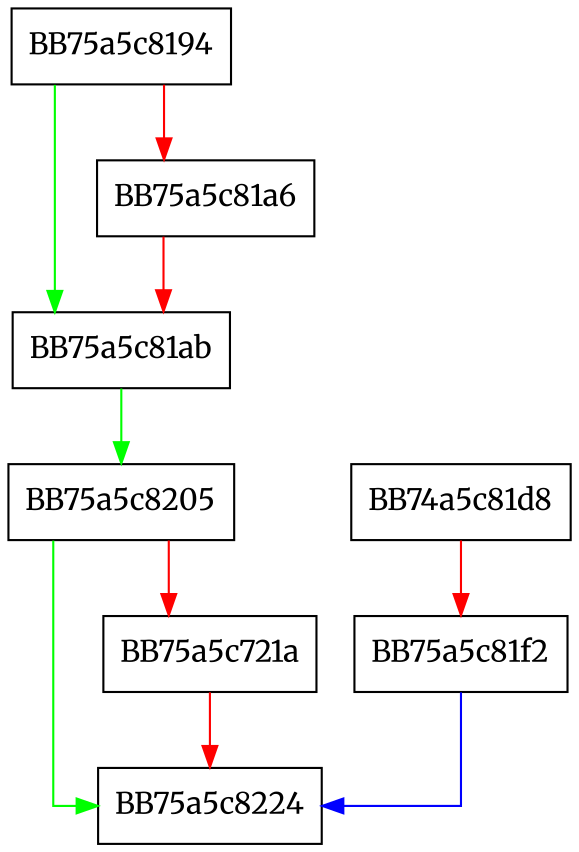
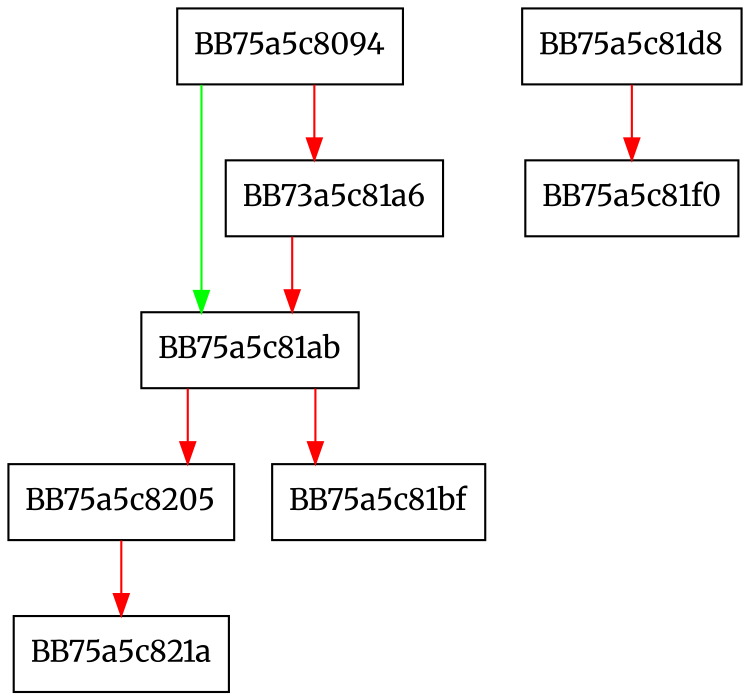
(121, 46) -> (290, 46)
(206, 198) -> (334, 198)
(121, 415) -> (188, 415)
none -> (379, 502)
(461, 502) -> (632, 46)
(210, 654) -> (121, 654)
(461, 654) -> (632, 198)
(210, 806) -> none
